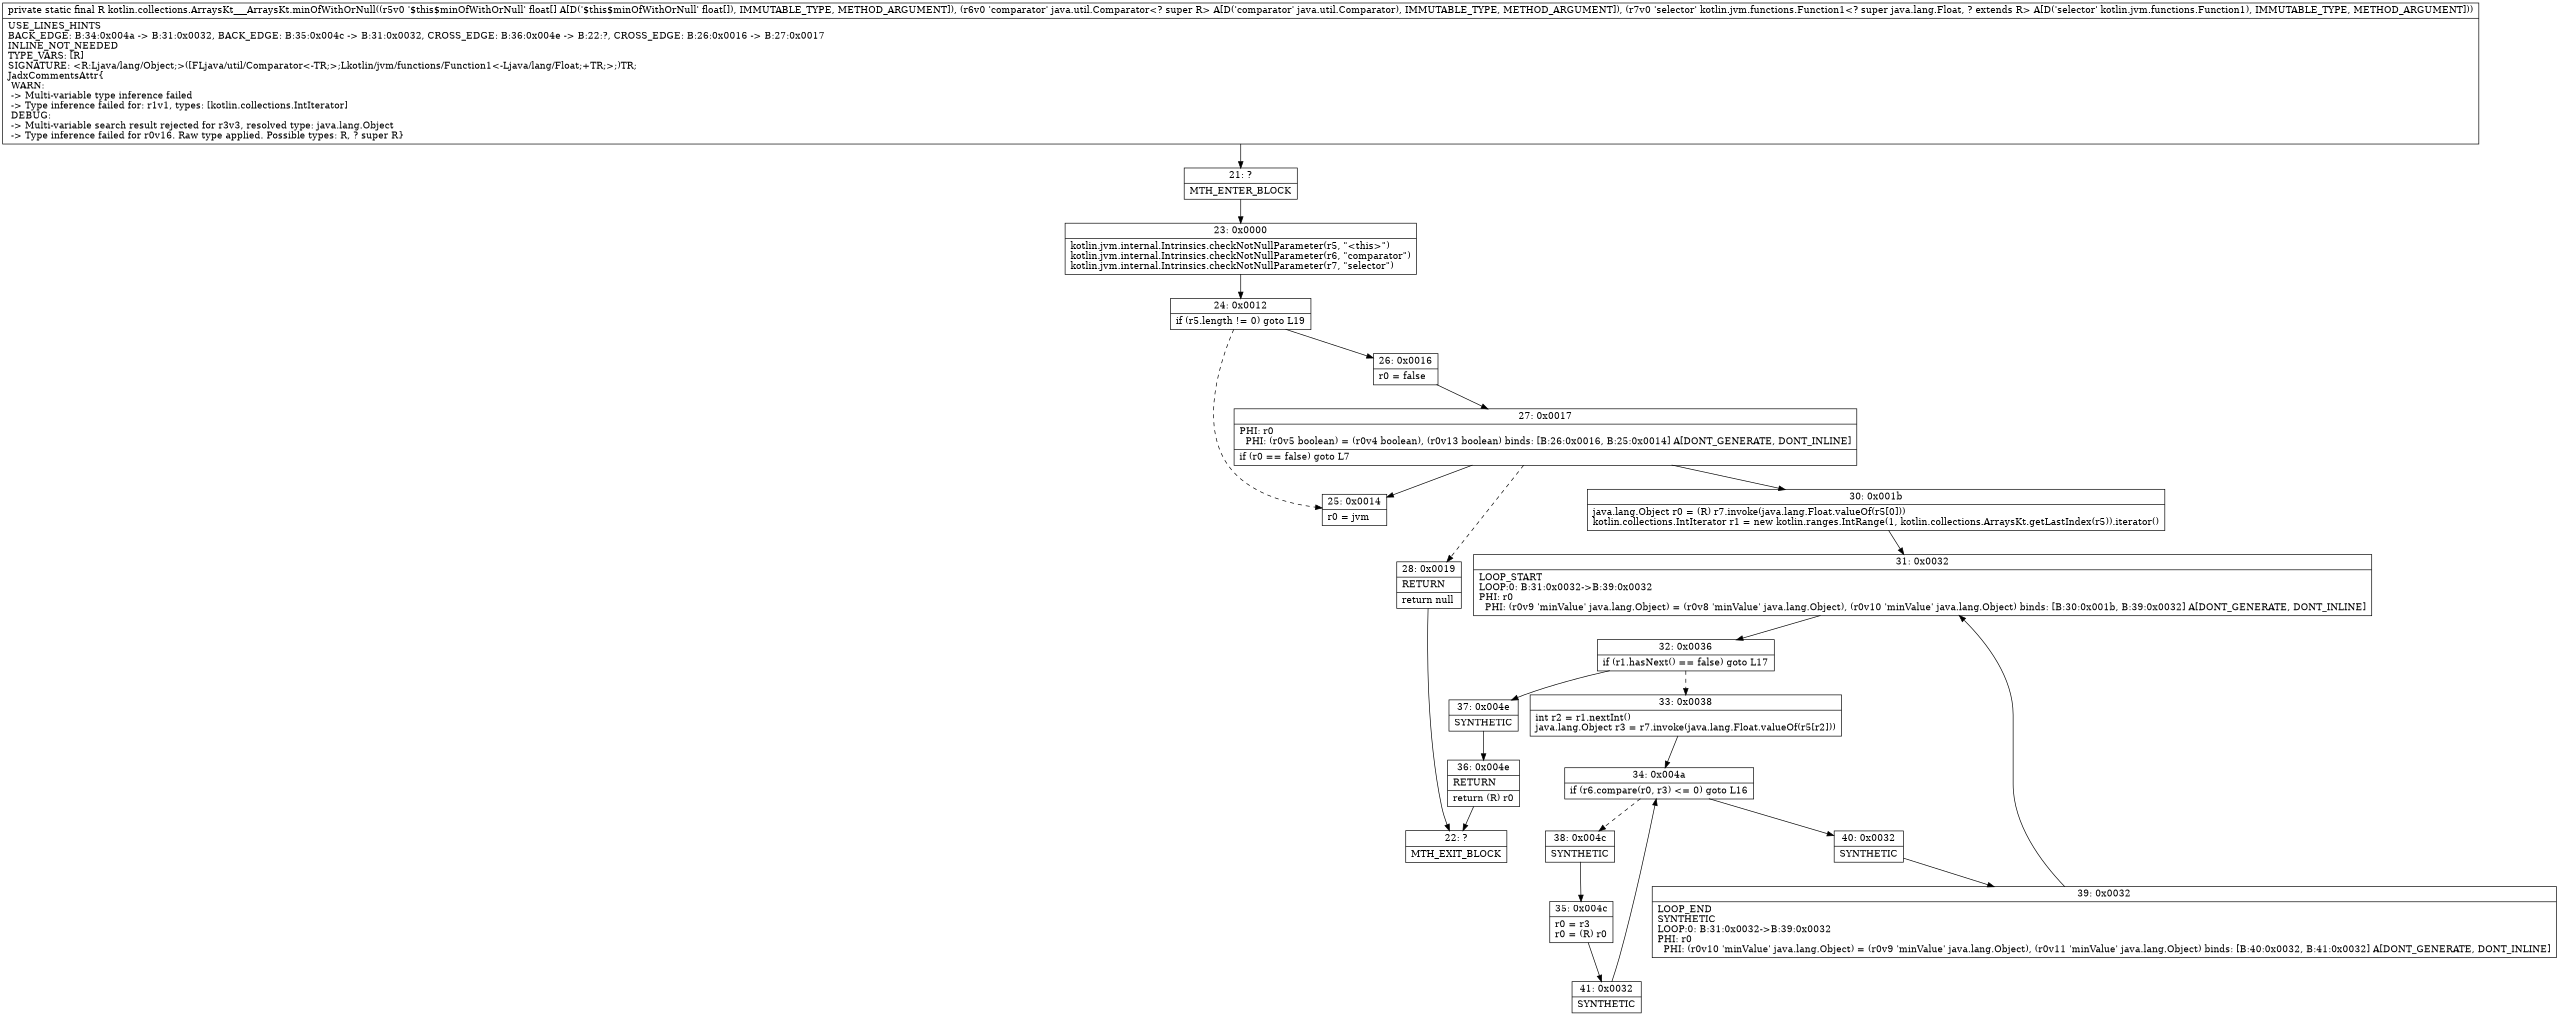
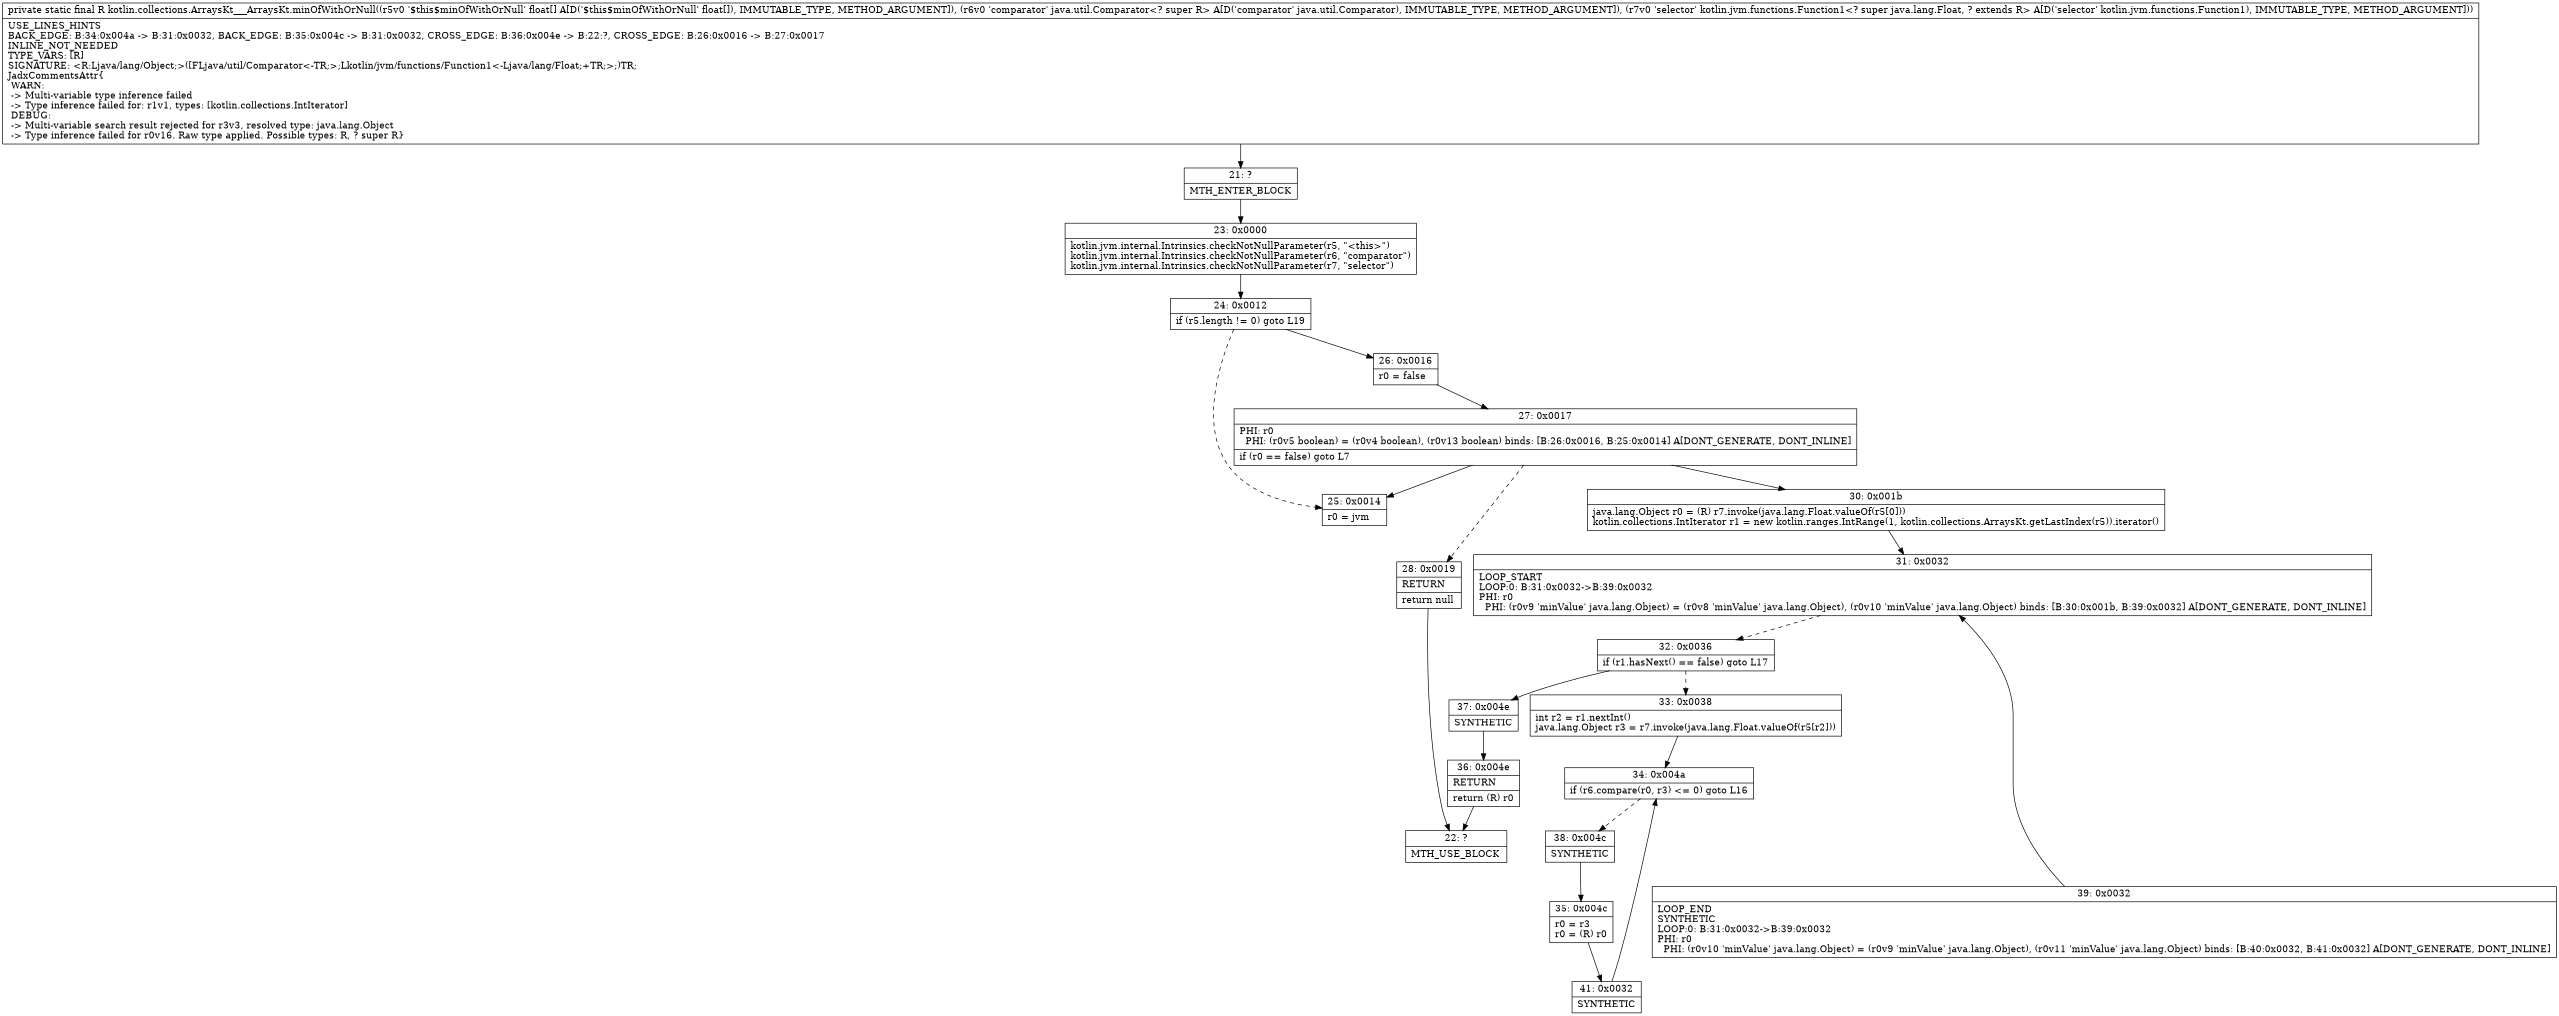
(1782, 627) -> (1782, 627)
(1869, 847) -> none
(1456, 854) -> (1455, 854)
